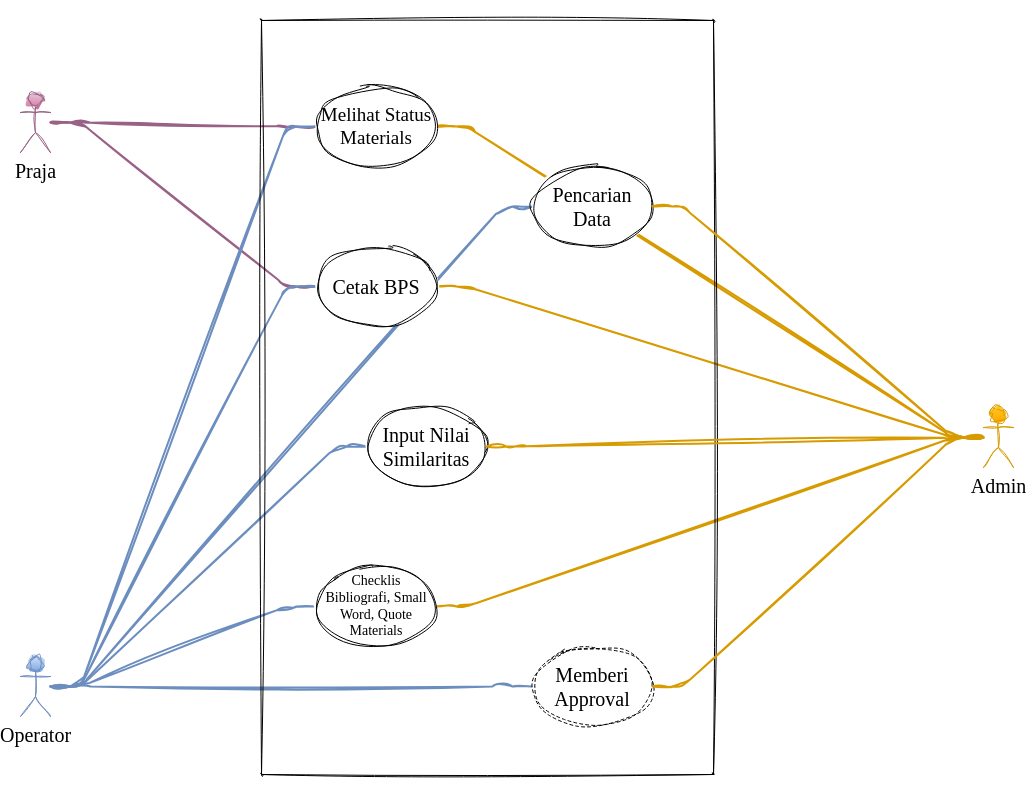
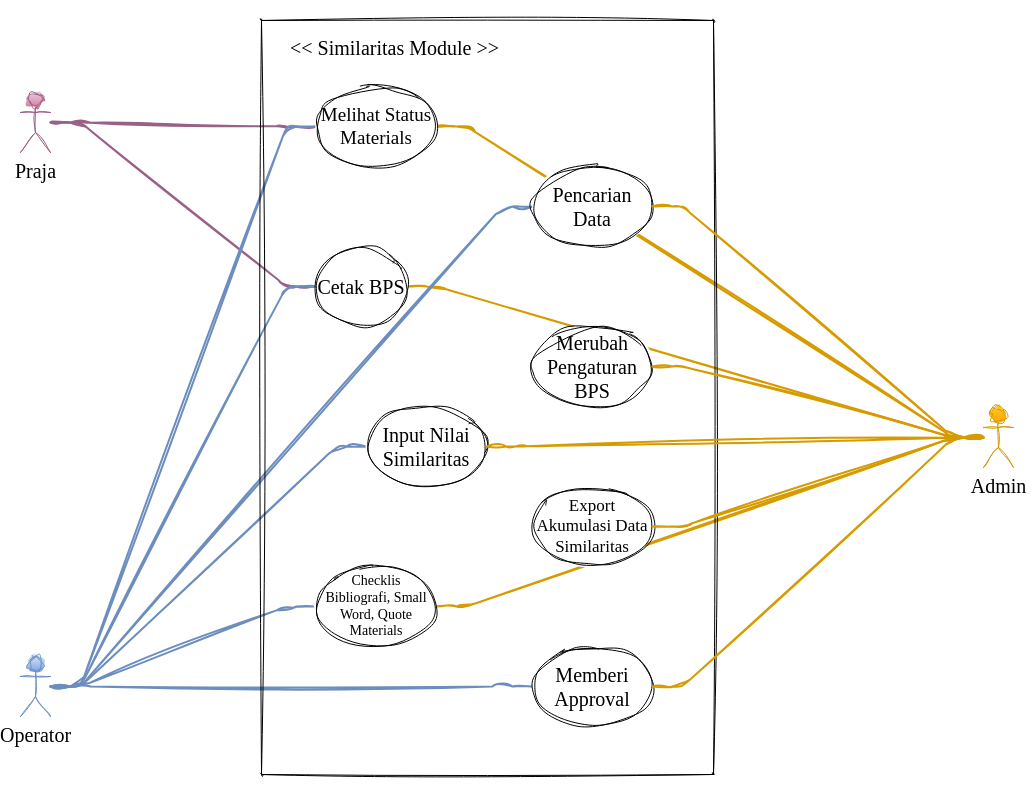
none -> (395, 48)
(377, 287) -> (362, 287)
none -> (593, 367)
none -> (802, 398)
none -> (764, 500)
none -> (593, 527)
(593, 687) -> (593, 687)
